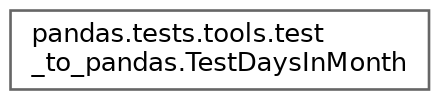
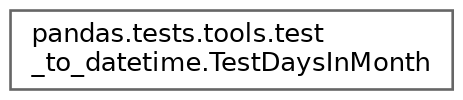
(220, 50) -> (232, 50)
